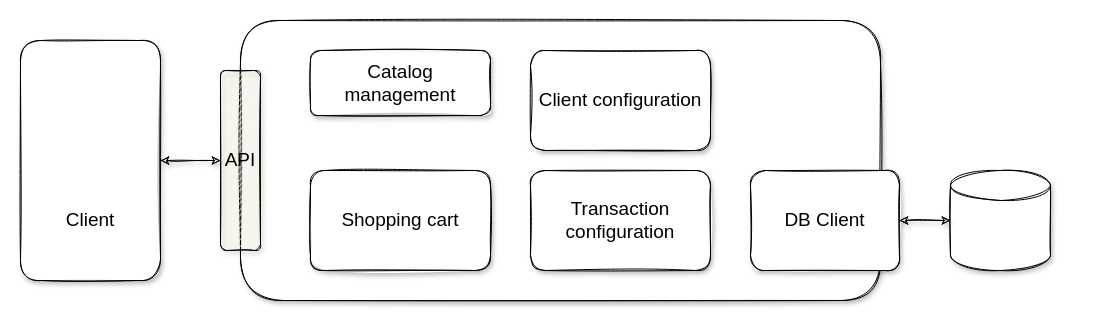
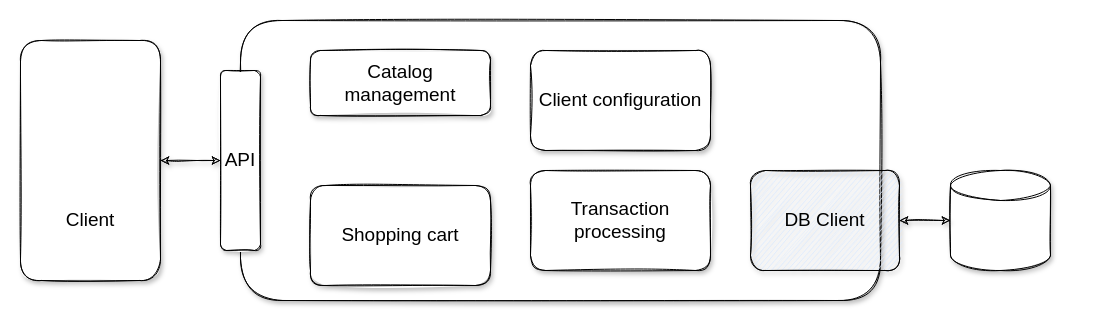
(241, 161) -> (241, 161)
(401, 221) -> (401, 236)
(621, 221) -> (621, 221)
(825, 221) -> (825, 221)
